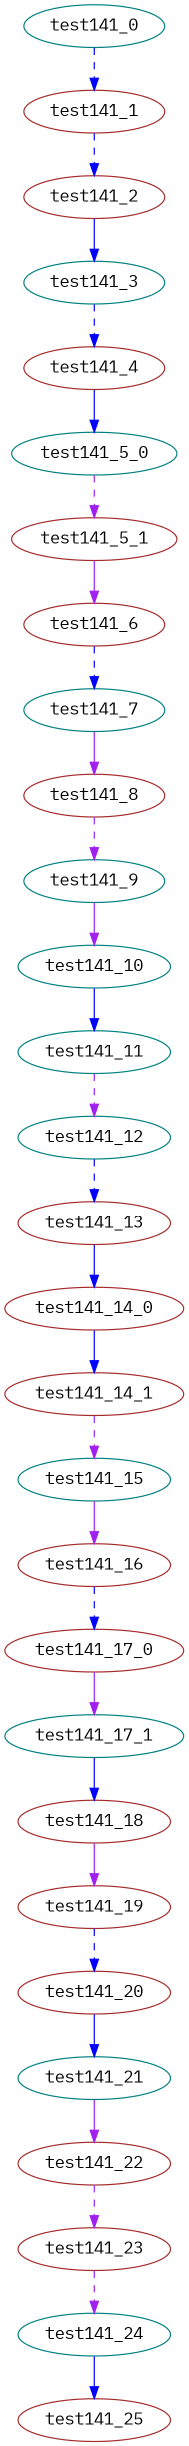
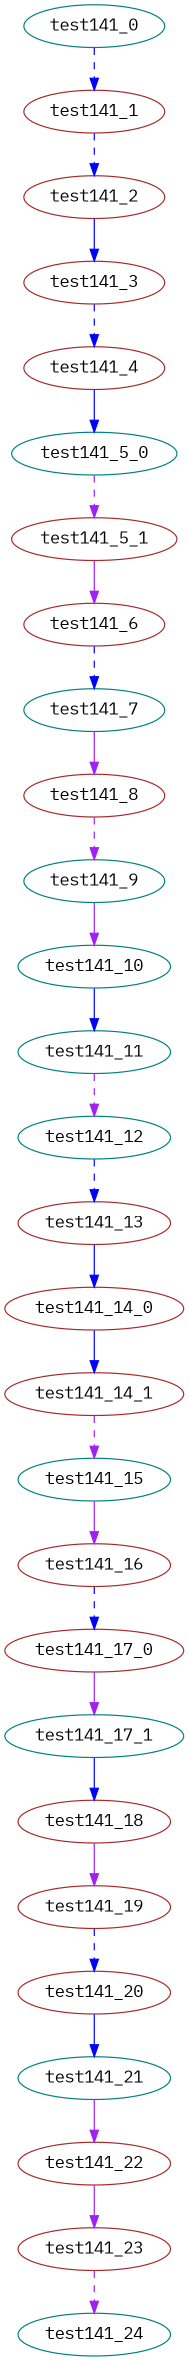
(94, 283) -> (94, 283)
(94, 2201) -> (94, 2201)
(94, 2420) -> none
